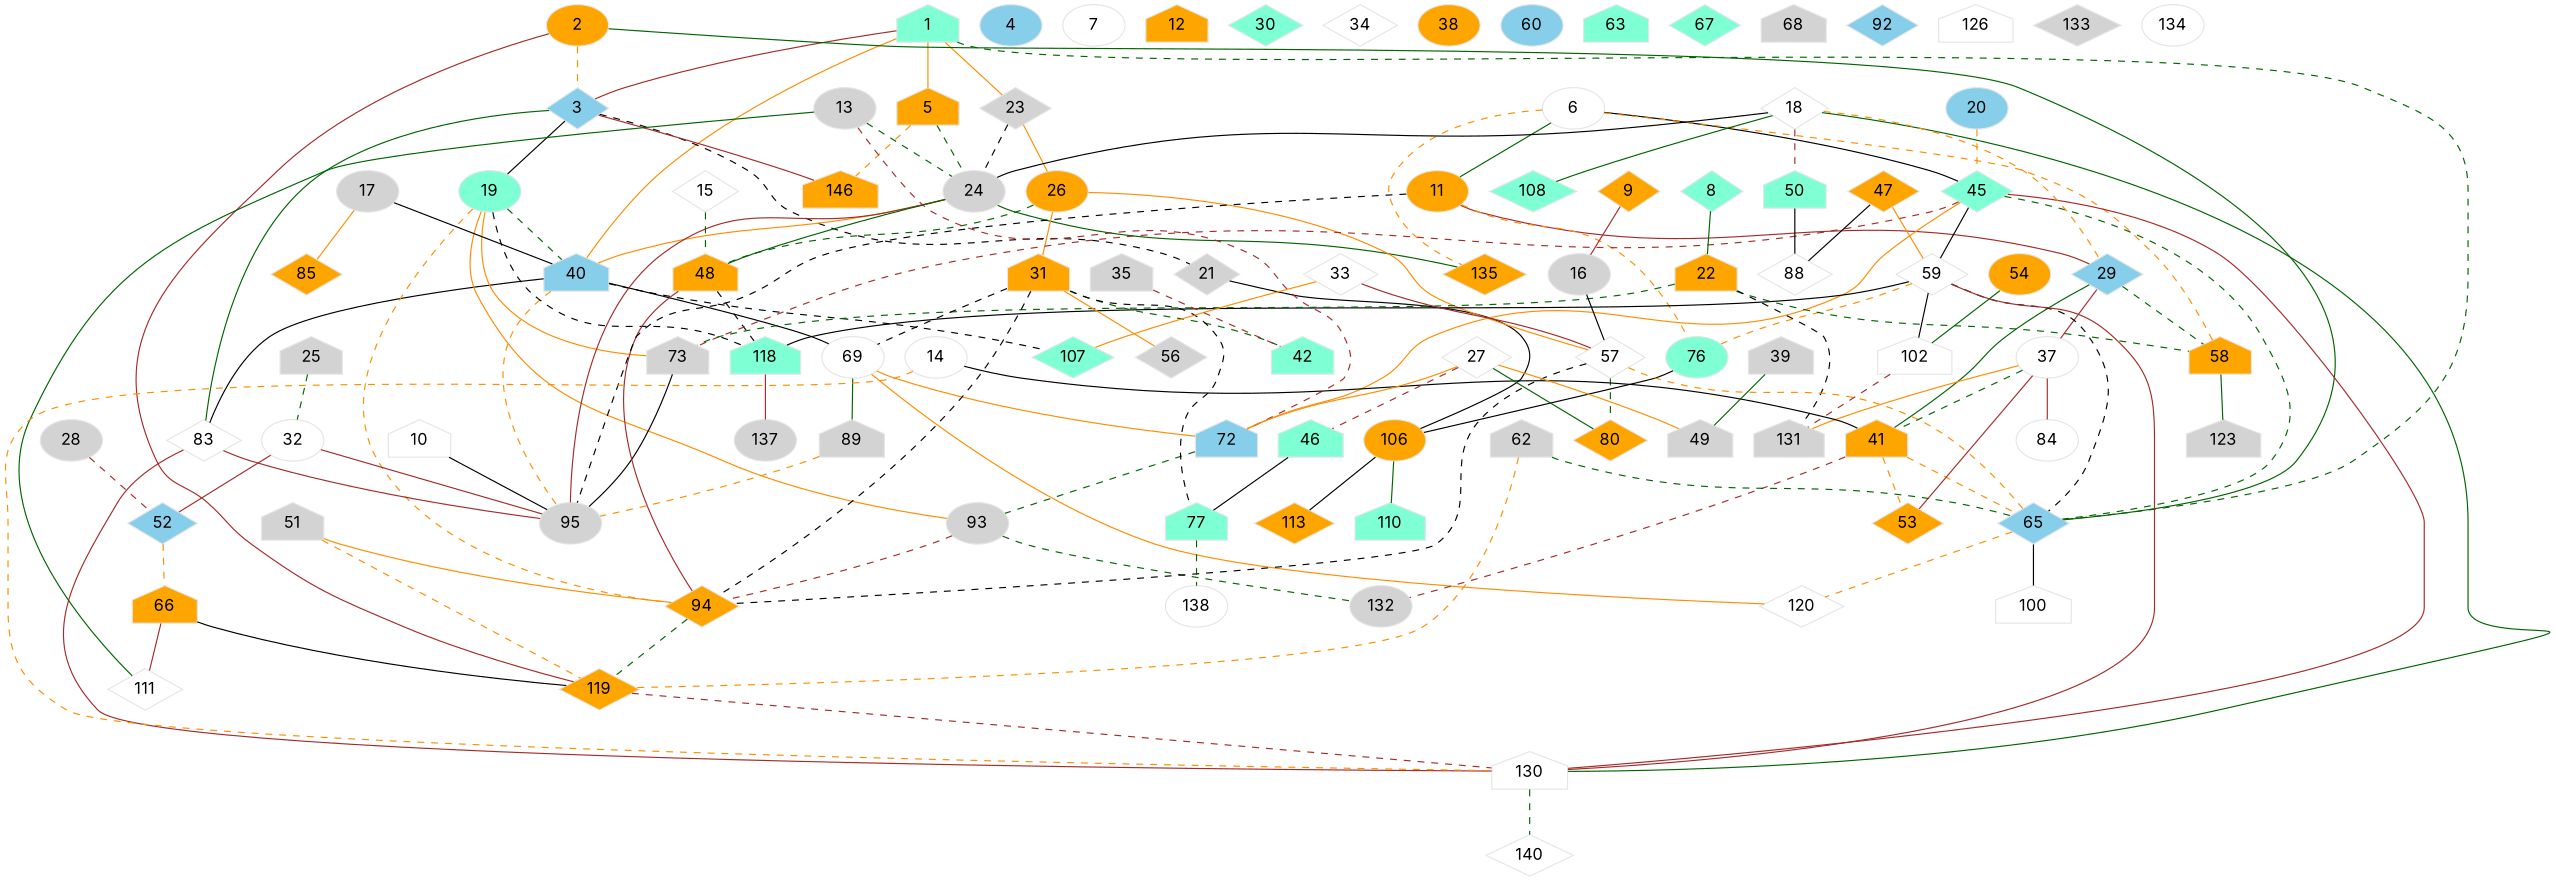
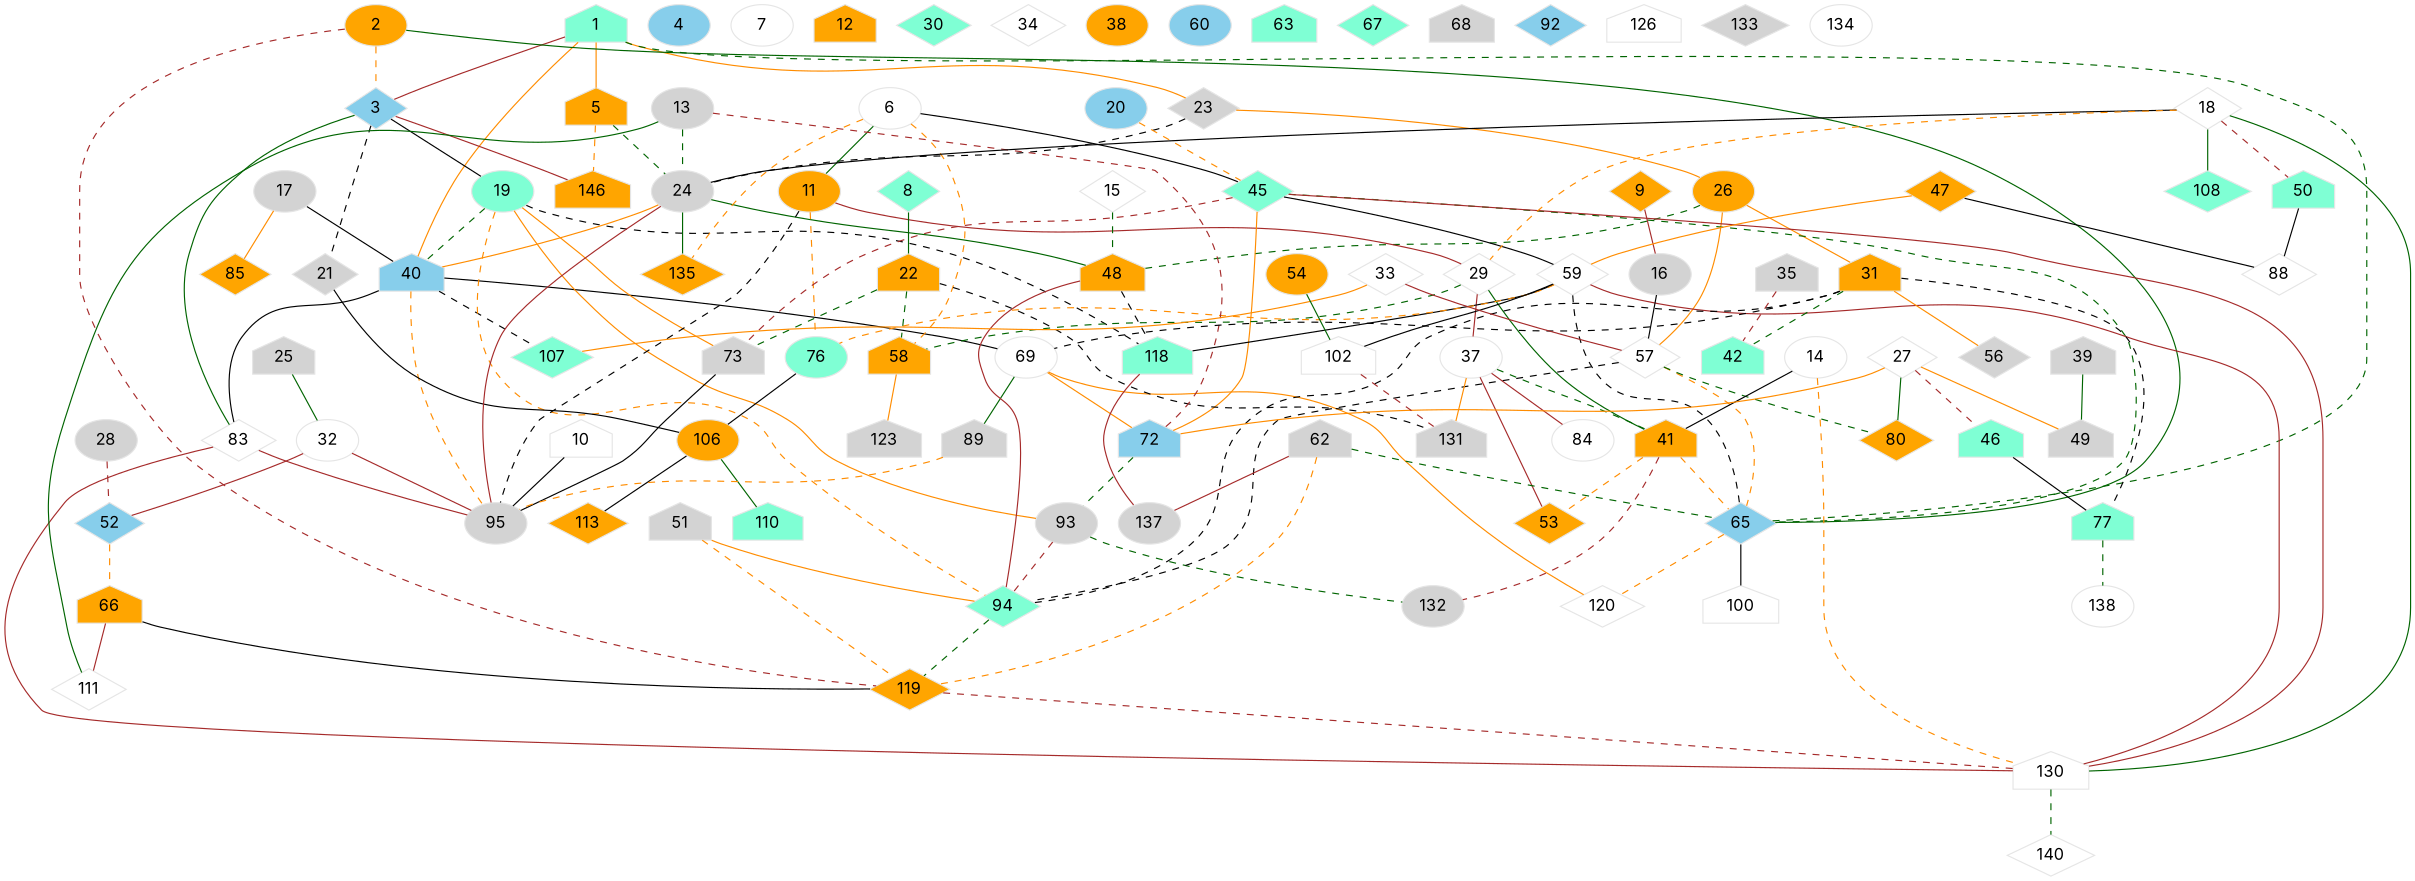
(2107, 274) -> (1479, 274)
(136, 379) -> (199, 466)
(302, 397) -> (305, 397)
(2222, 397) -> (892, 397)
none -> (1232, 483)
(702, 606) -> (1003, 606)
